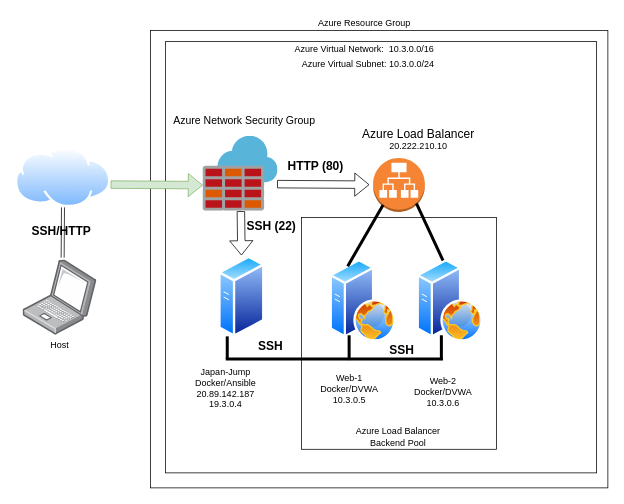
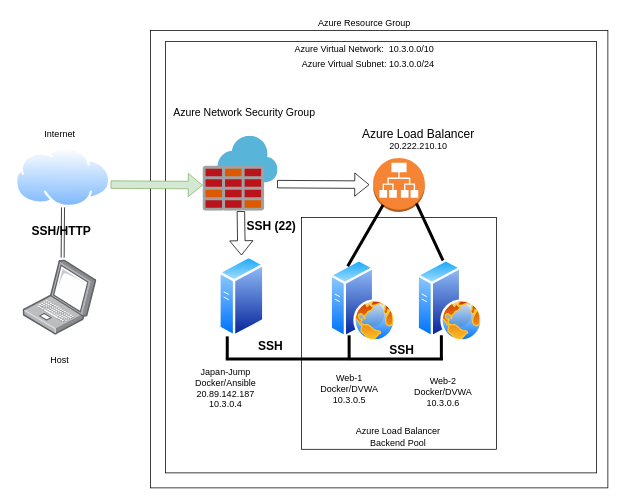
(365, 49) -> (365, 49)
(244, 120) -> (244, 113)
none -> (60, 135)
(315, 165) -> none
(60, 345) -> (60, 360)
(226, 388) -> (226, 388)
